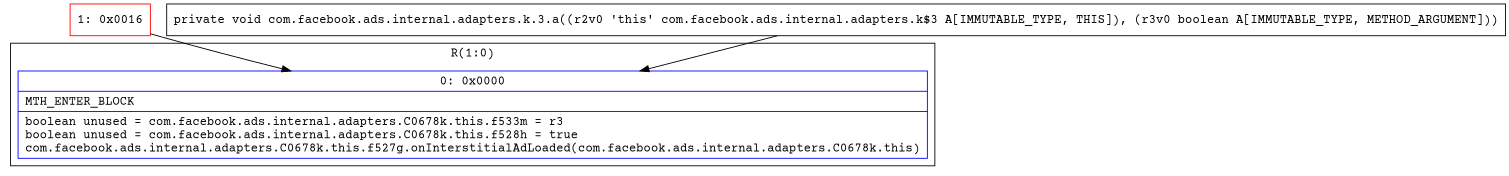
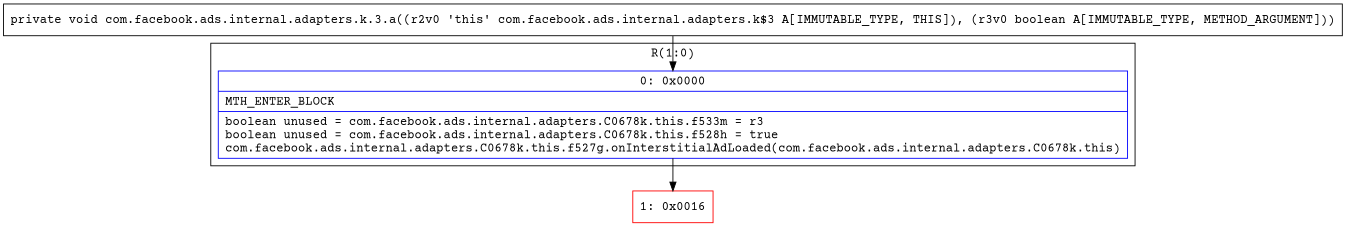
(216, 52) -> (673, 171)
